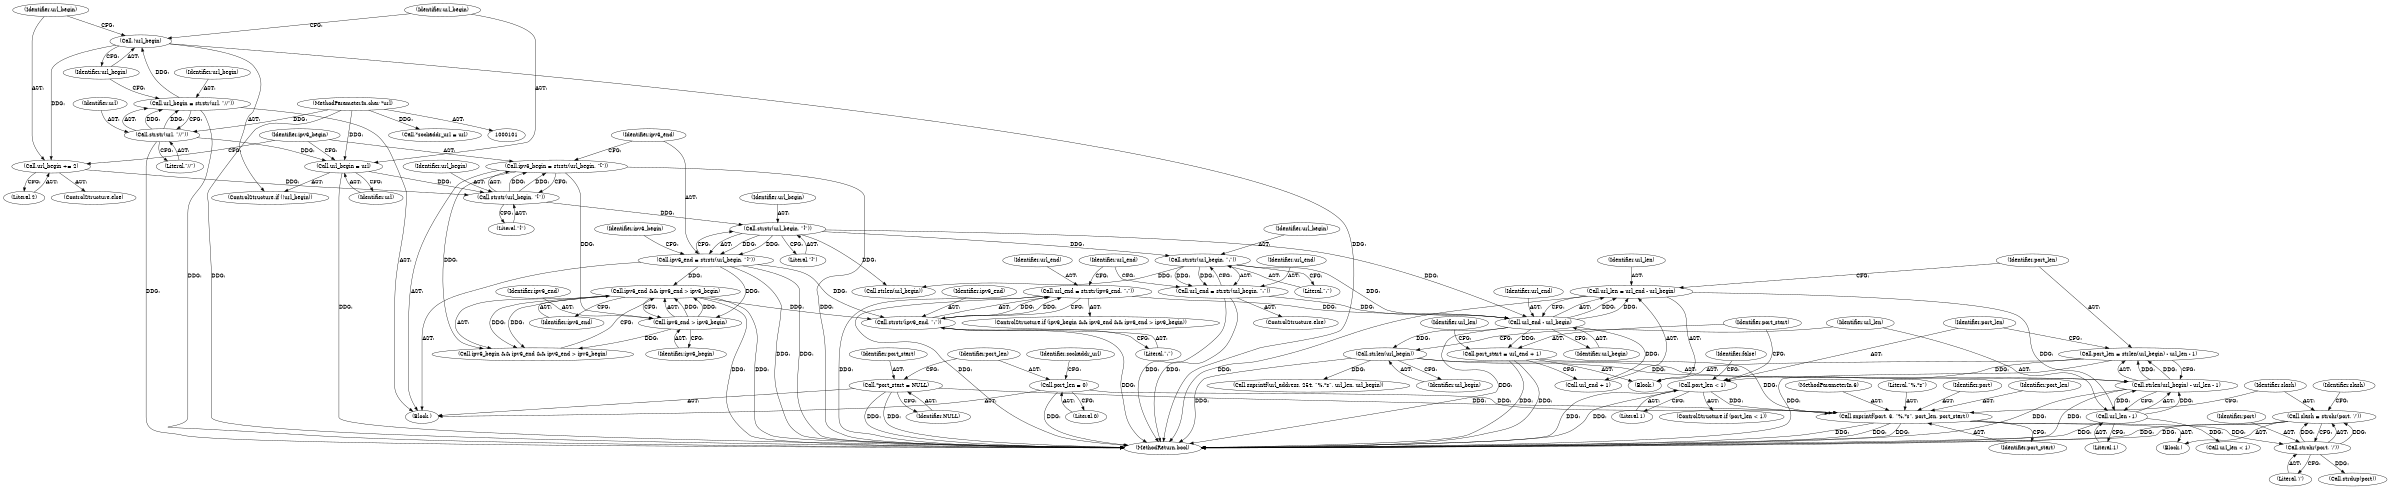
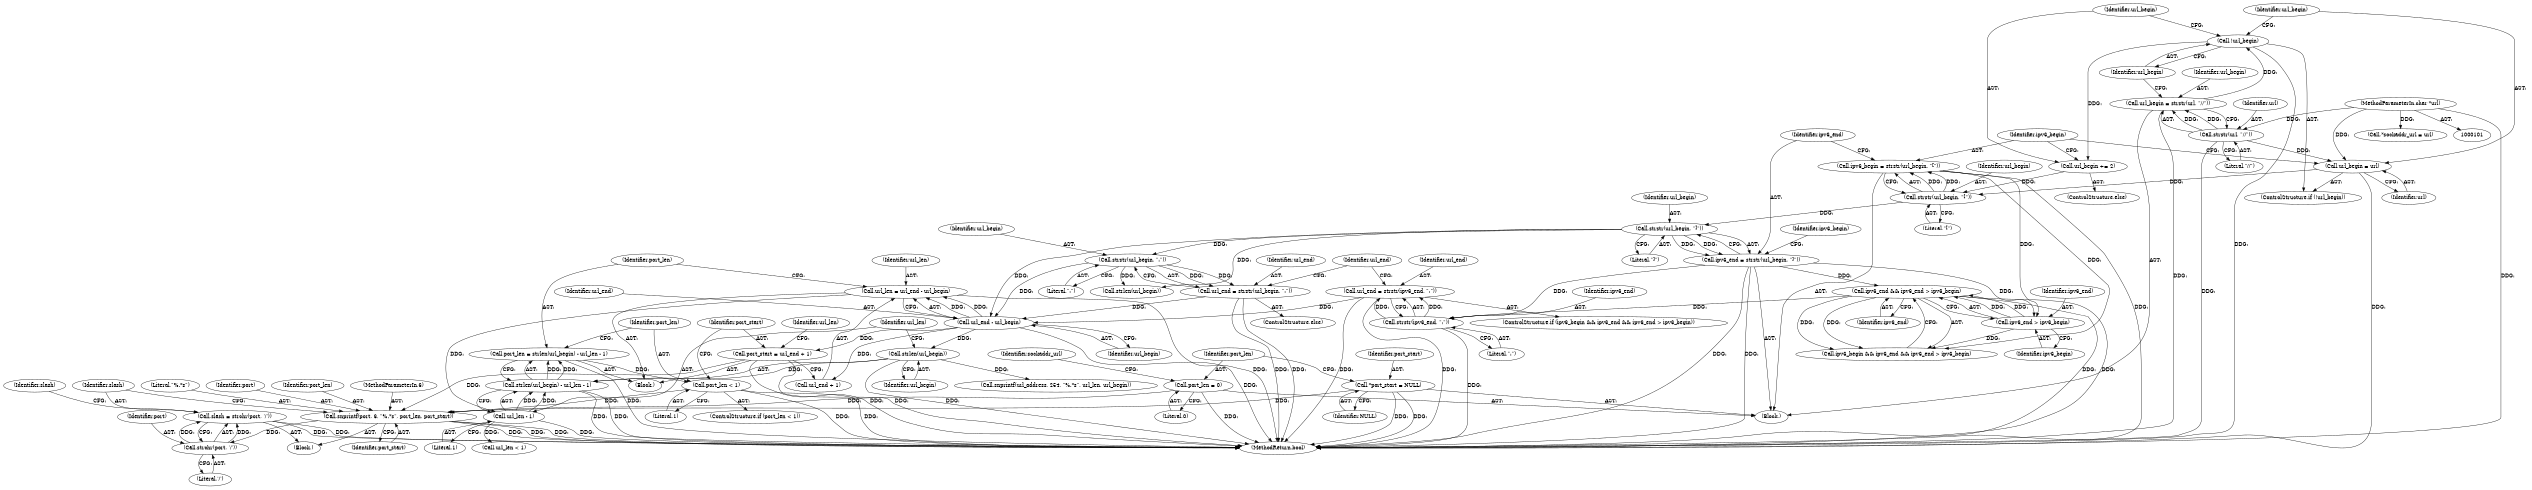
(24, 198) -> none
(1736, 354) -> none
(2353, 480) -> none
